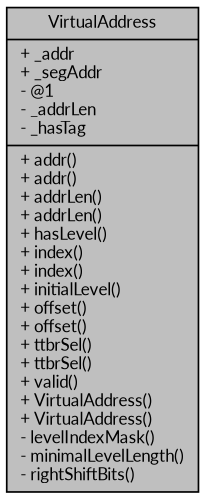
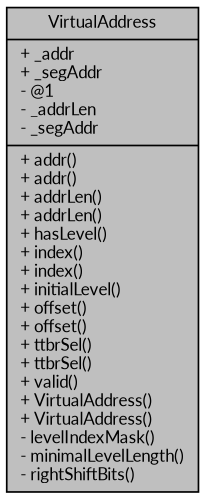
(54, 129) -> (60, 129)
